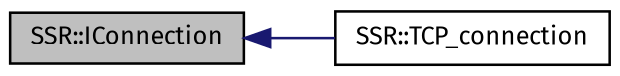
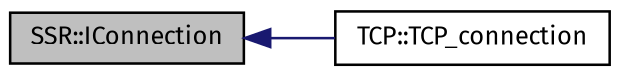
(472, 38) -> (472, 38)
